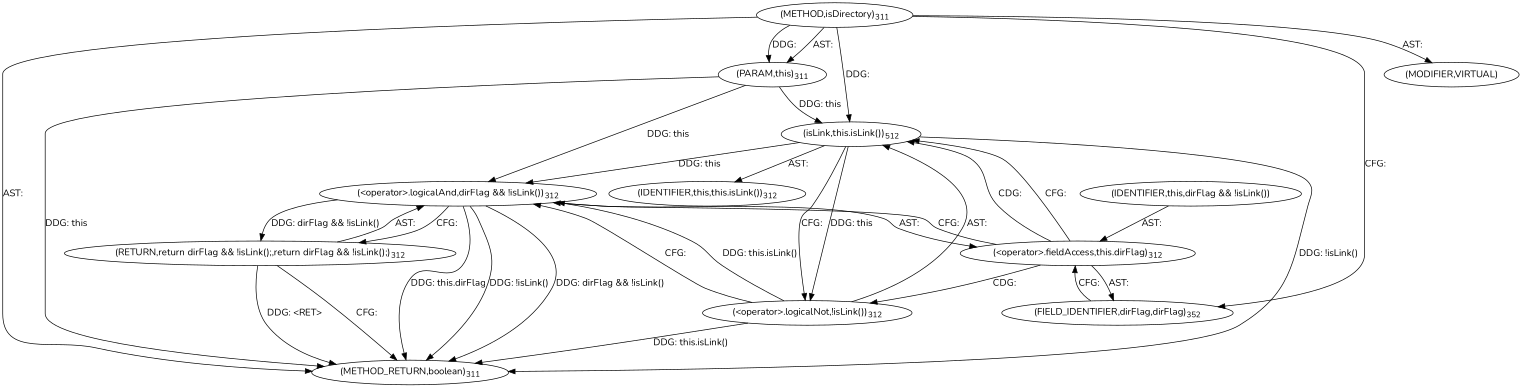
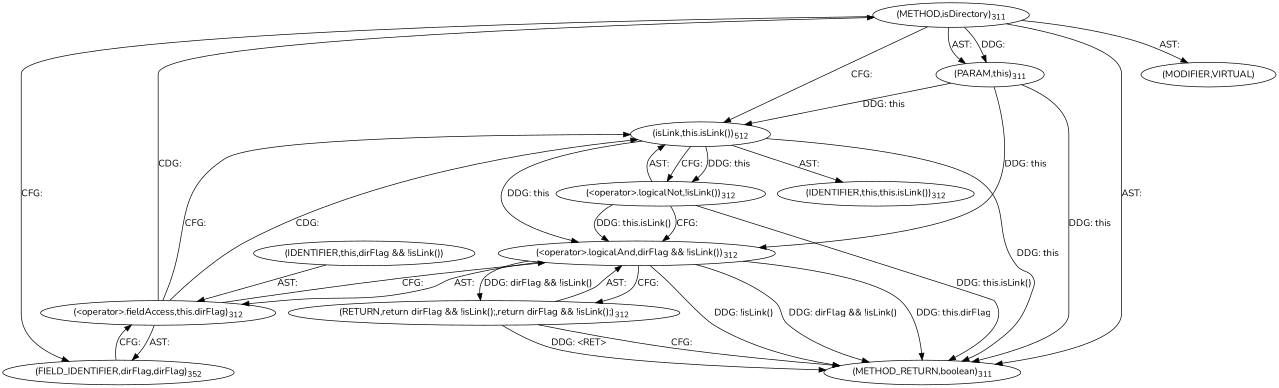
(859, 75) -> (863, 75)
(1329, 253) -> (1038, 253)
(959, 286) -> (397, 37)
